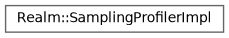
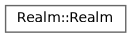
(115, 19) -> (66, 19)
